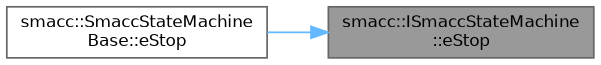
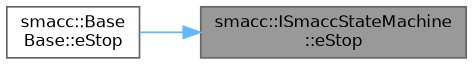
(137, 32) -> (73, 32)
